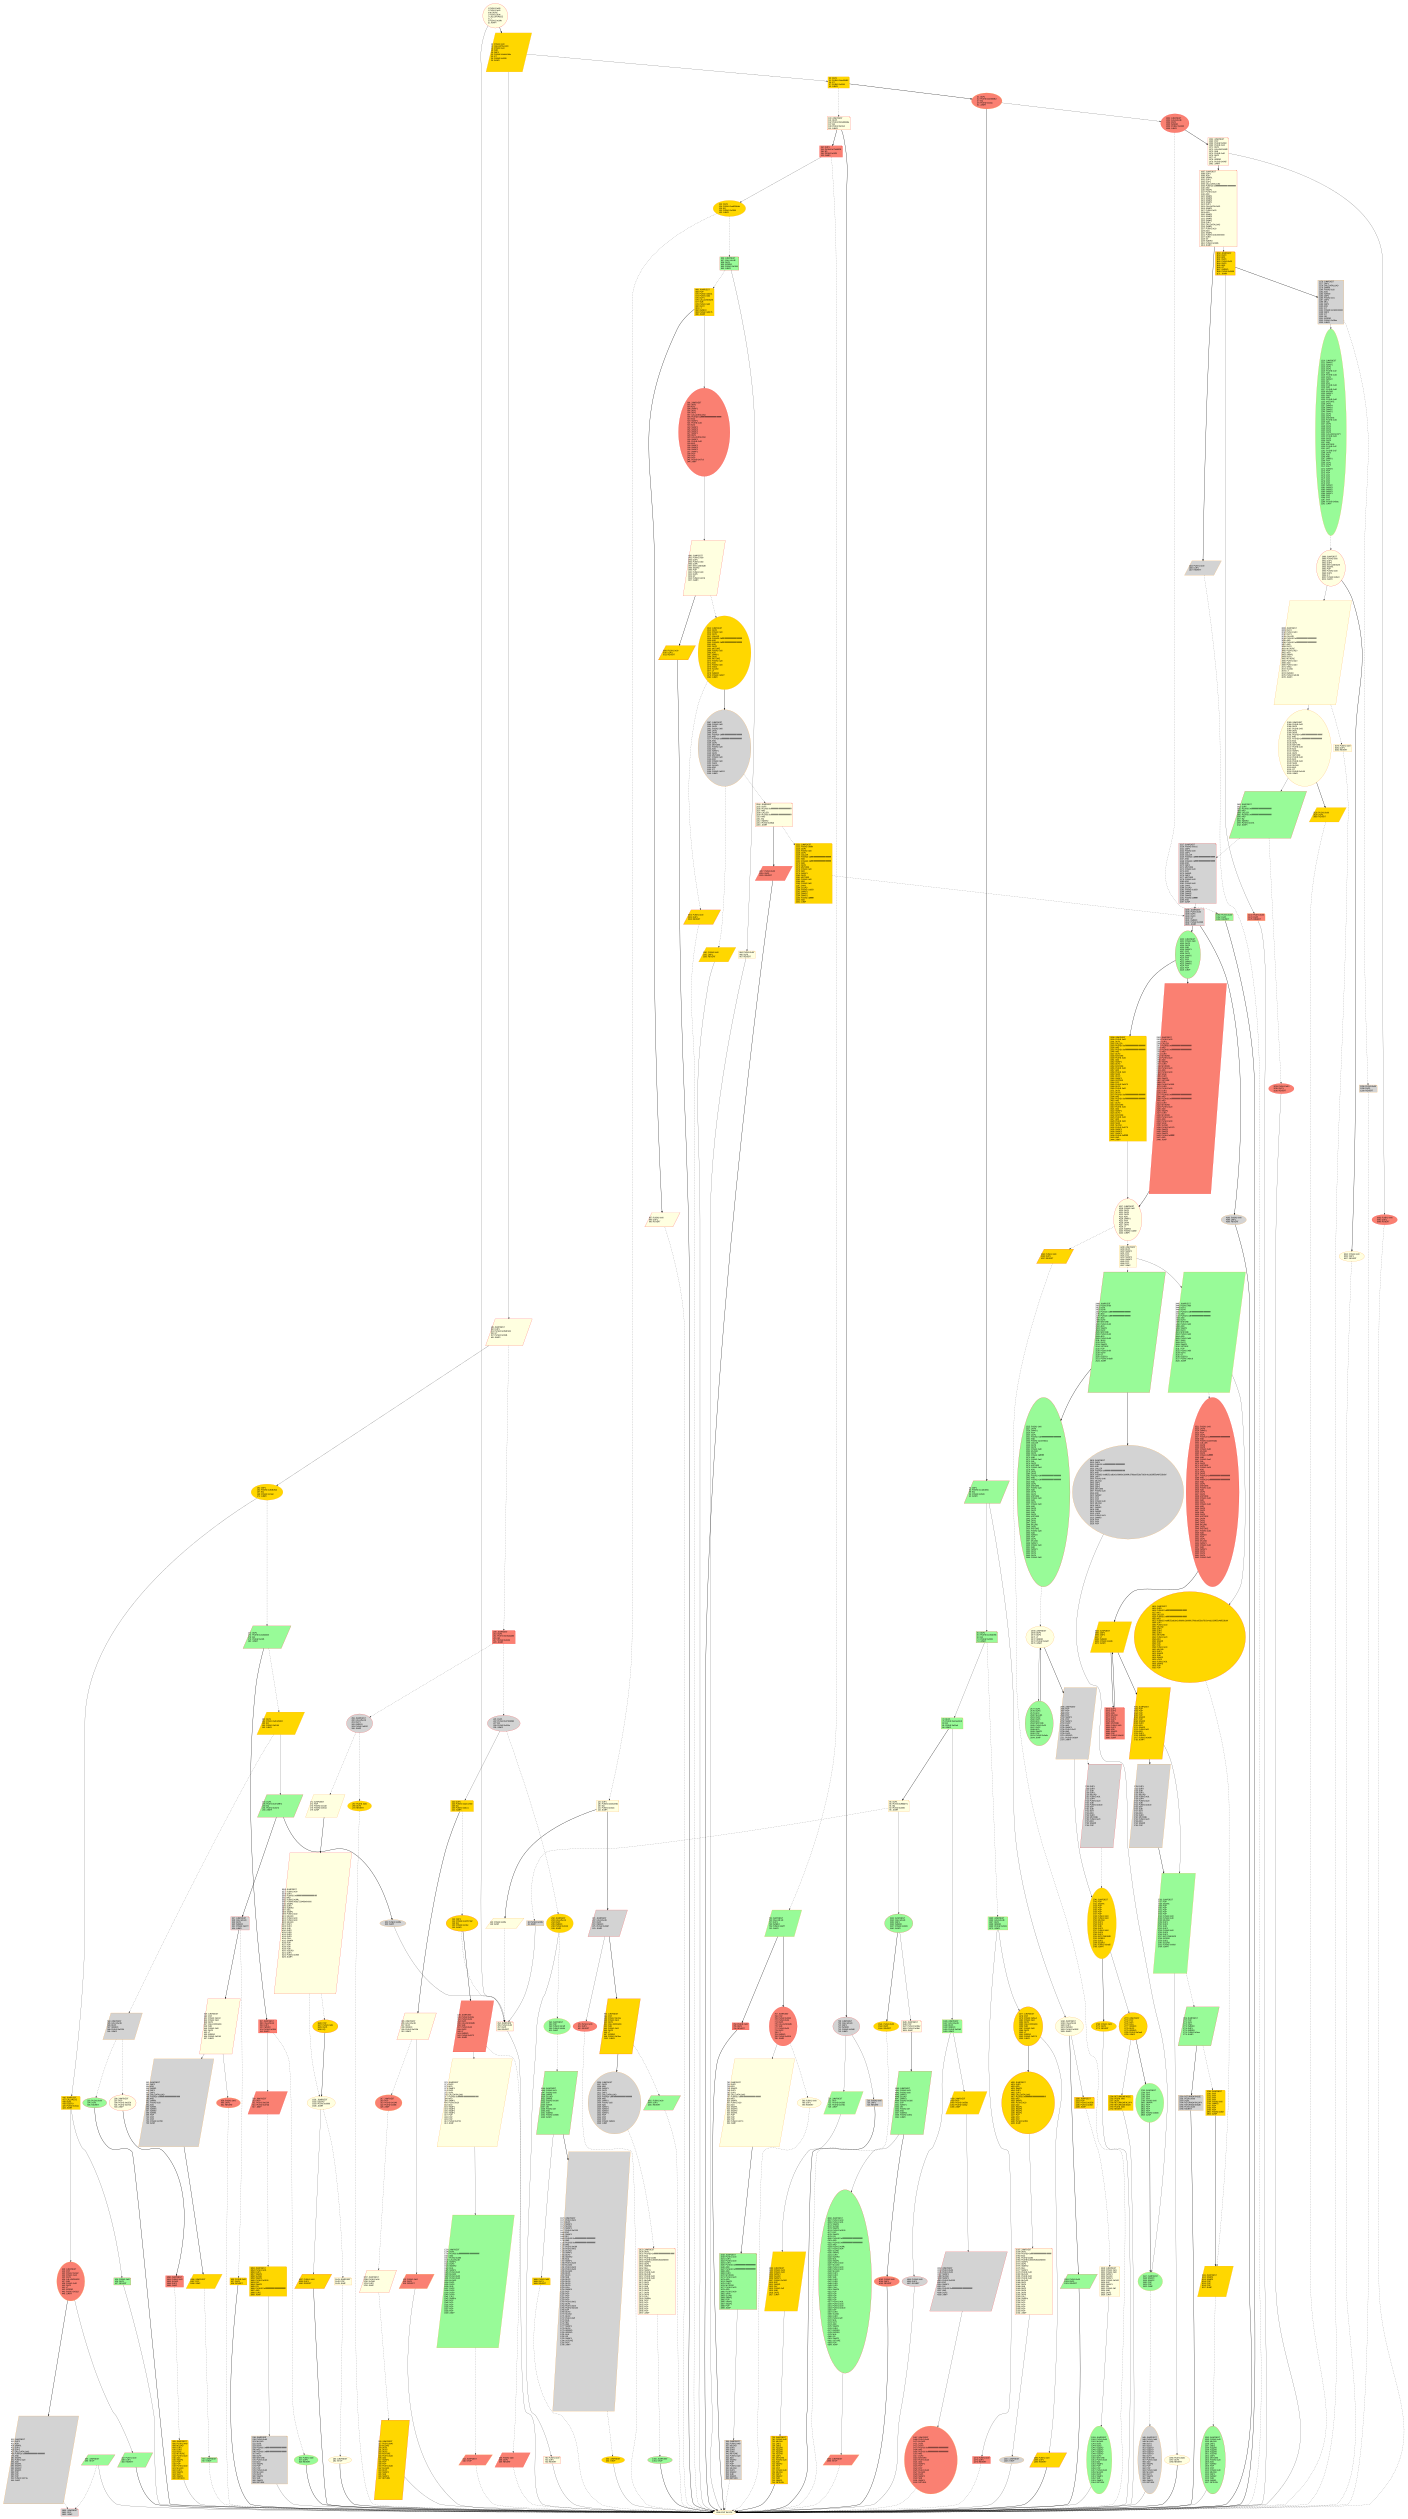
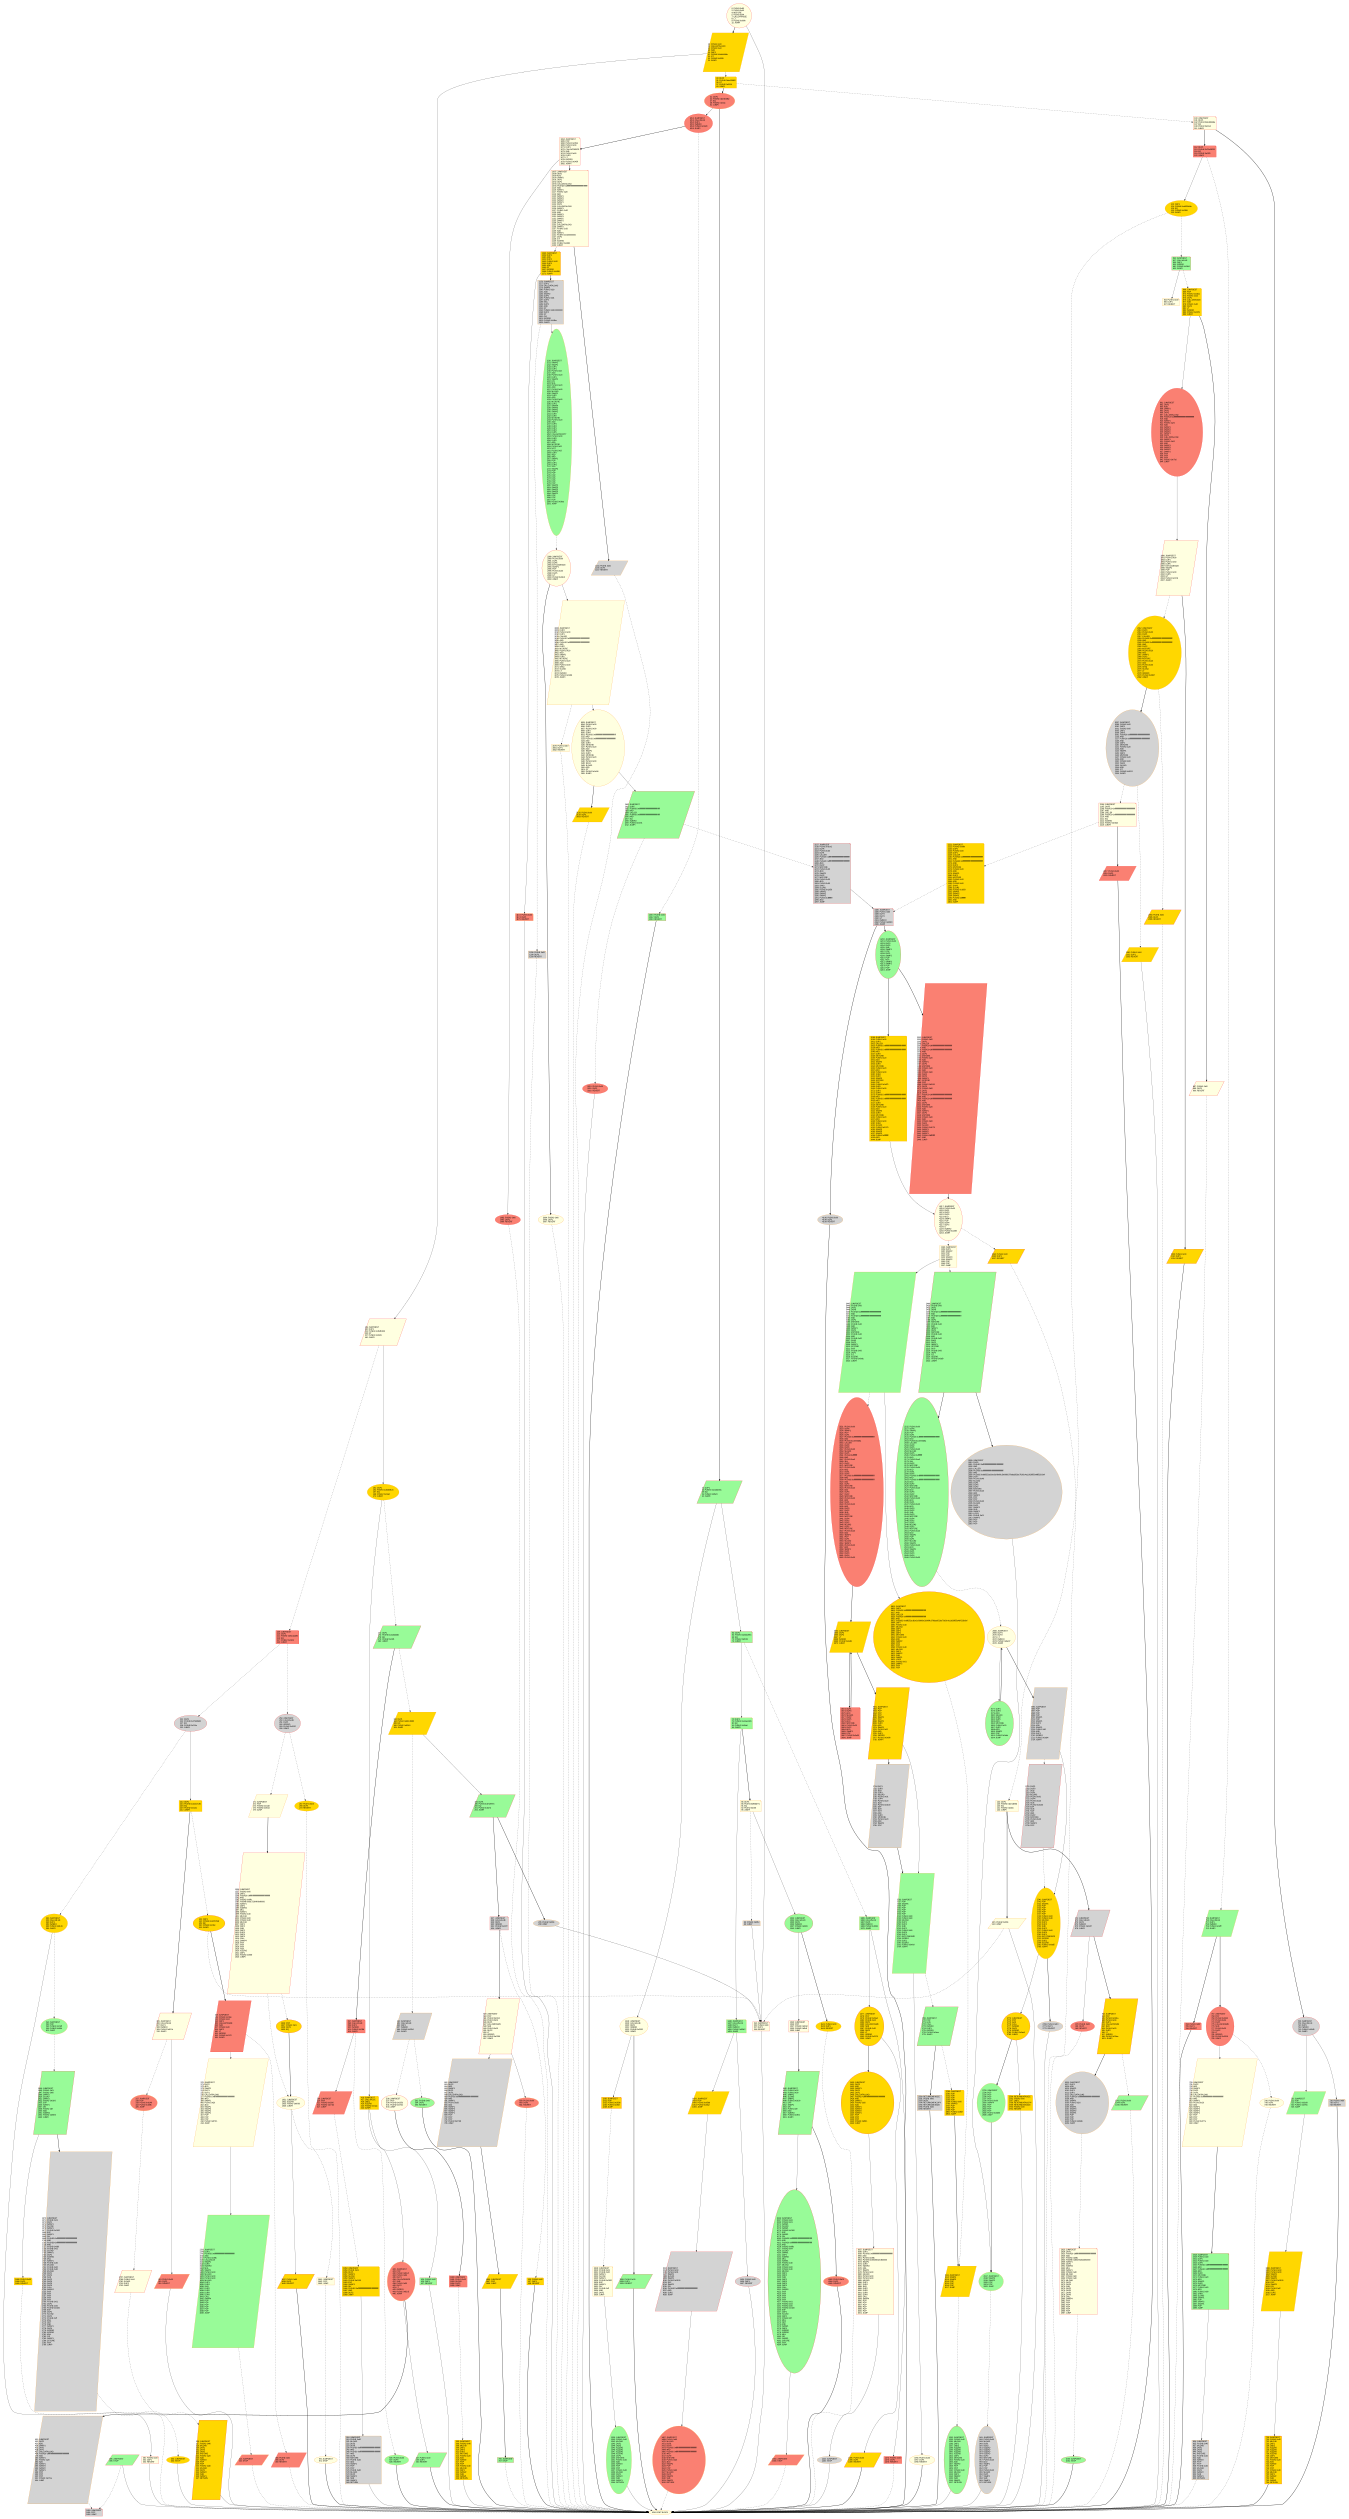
(710, 1733) -> (1033, 2385)
(1104, 2026) -> (1050, 2026)
(207, 2372) -> (503, 2372)
